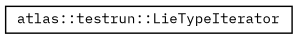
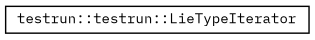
(149, 20) -> (157, 20)
